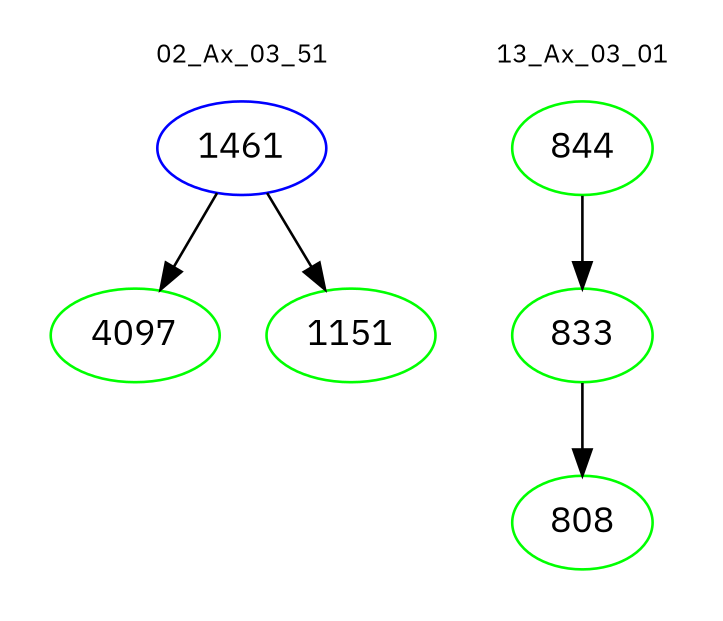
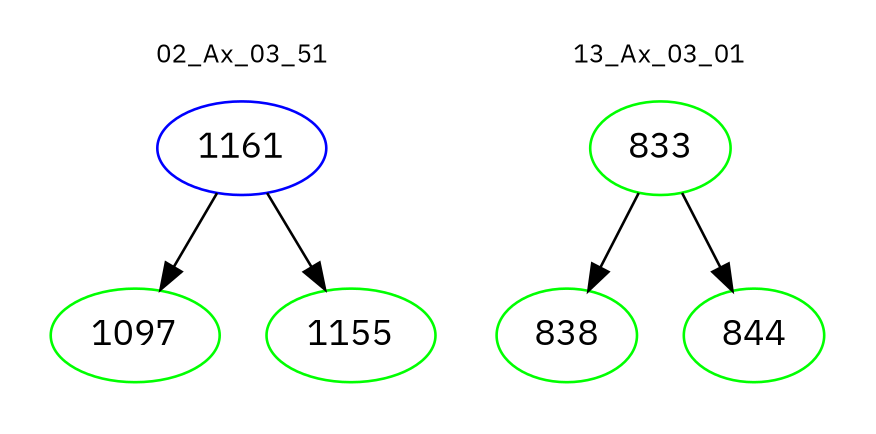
(242, 148) -> (242, 148)
(582, 229) -> (701, 230)
(135, 335) -> (135, 335)
(351, 335) -> (351, 335)
(582, 523) -> (567, 335)
